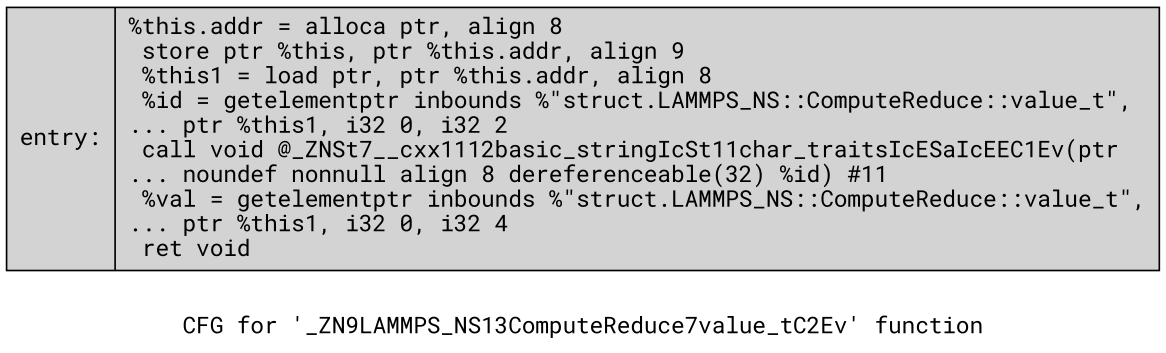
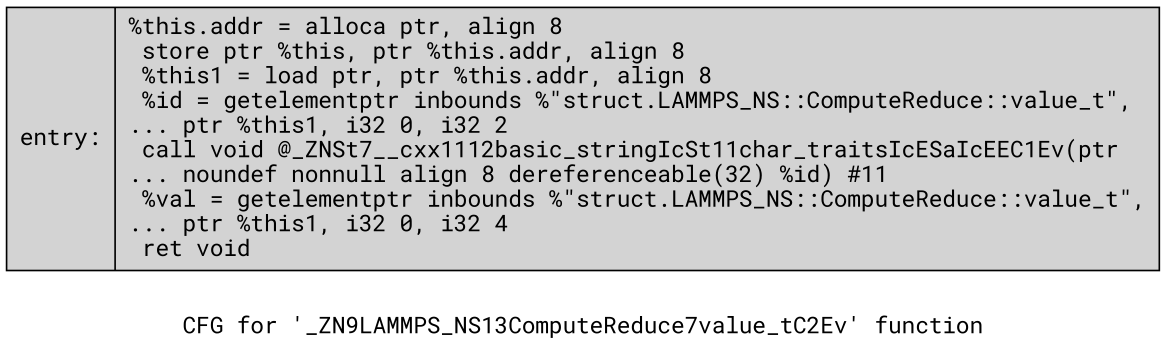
(407, 52) -> (407, 52)
